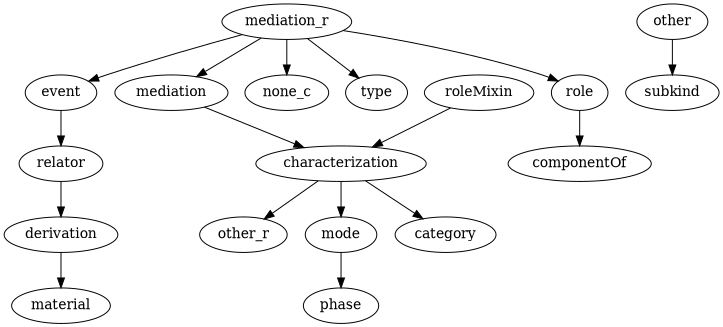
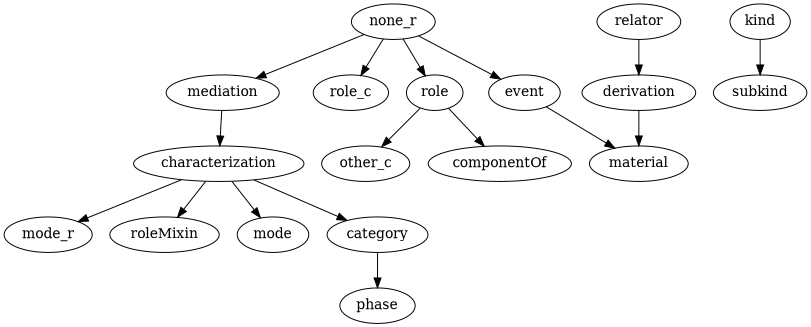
(287, 22) -> (393, 22)
(672, 22) -> (760, 22)
(287, 93) -> (351, 93)
(377, 93) -> none
(61, 123) -> (576, 125)
(416, 125) -> (195, 195)
none -> (366, 164)
(243, 235) -> (48, 235)
(341, 265) -> (378, 265)
